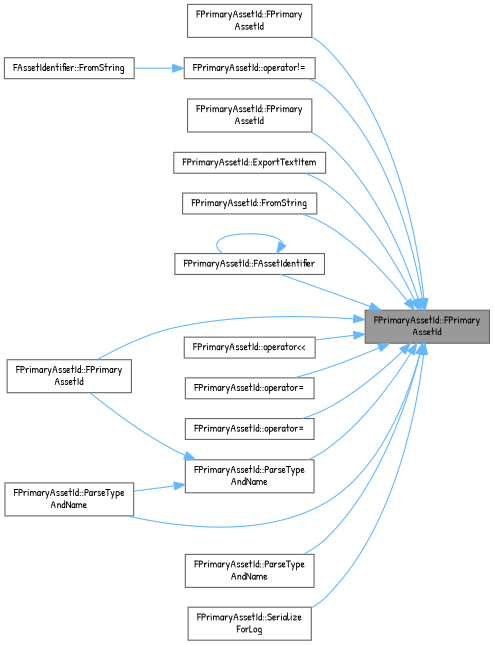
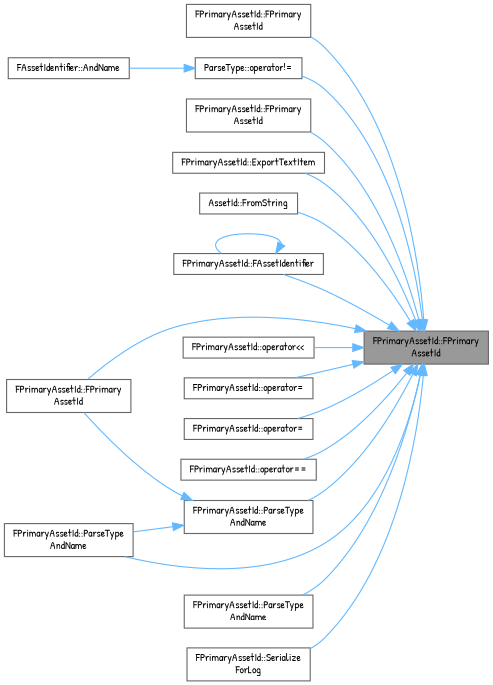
(69, 68) -> (69, 68)
(250, 68) -> (249, 68)
(250, 204) -> (249, 204)
none -> (249, 470)
